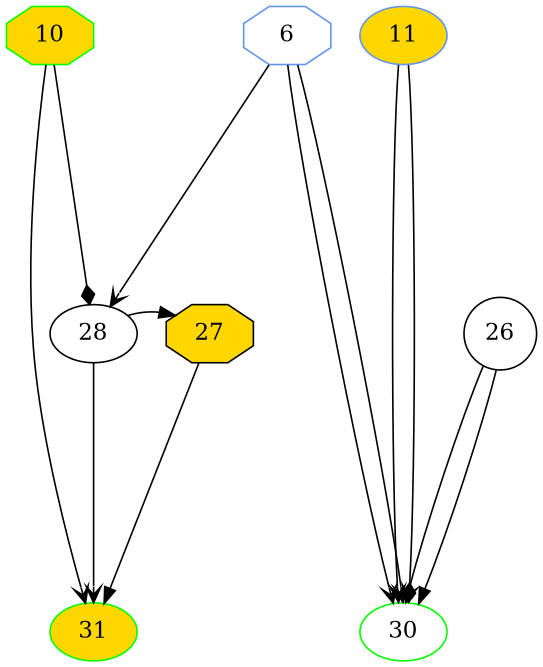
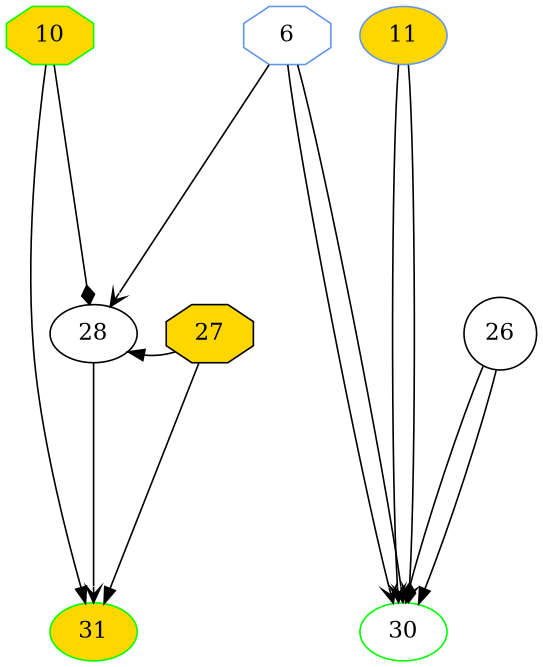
(143, 312) -> (160, 355)
(32, 328) -> (32, 328)
